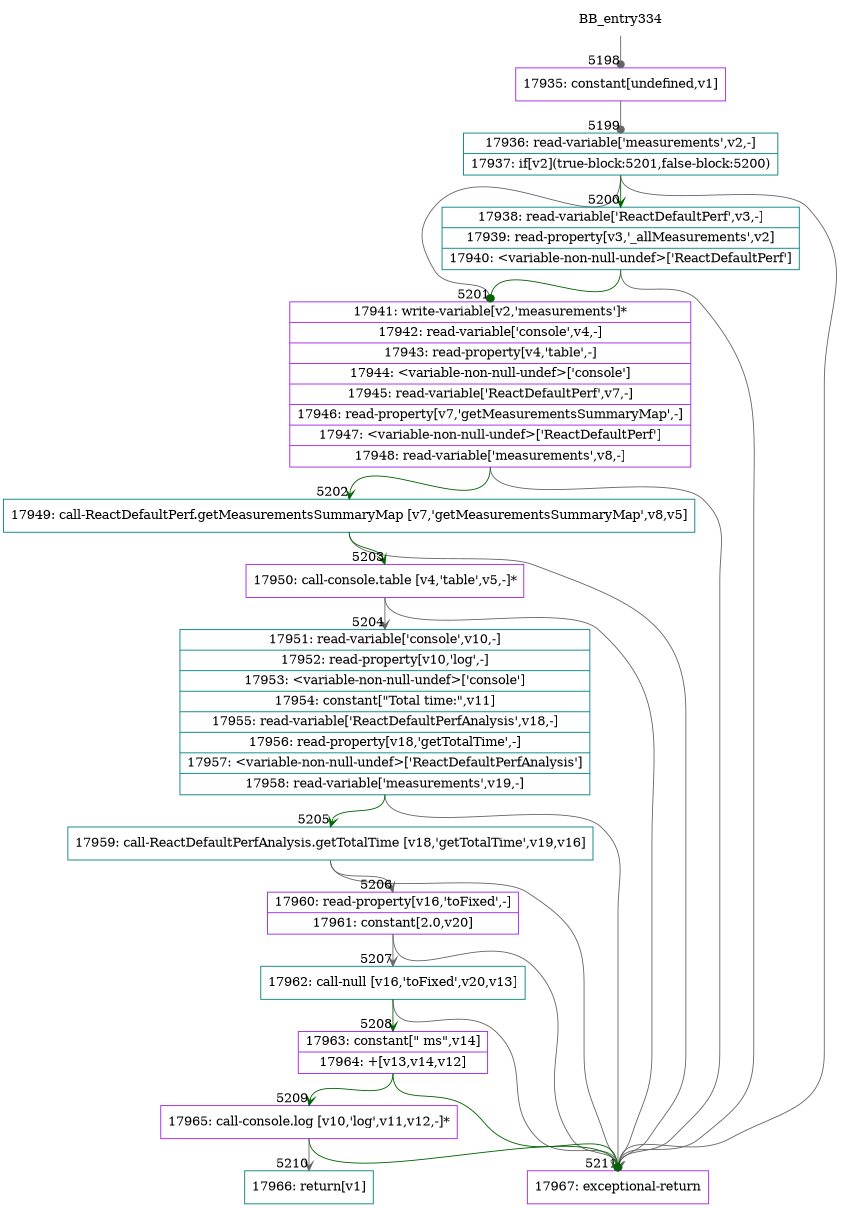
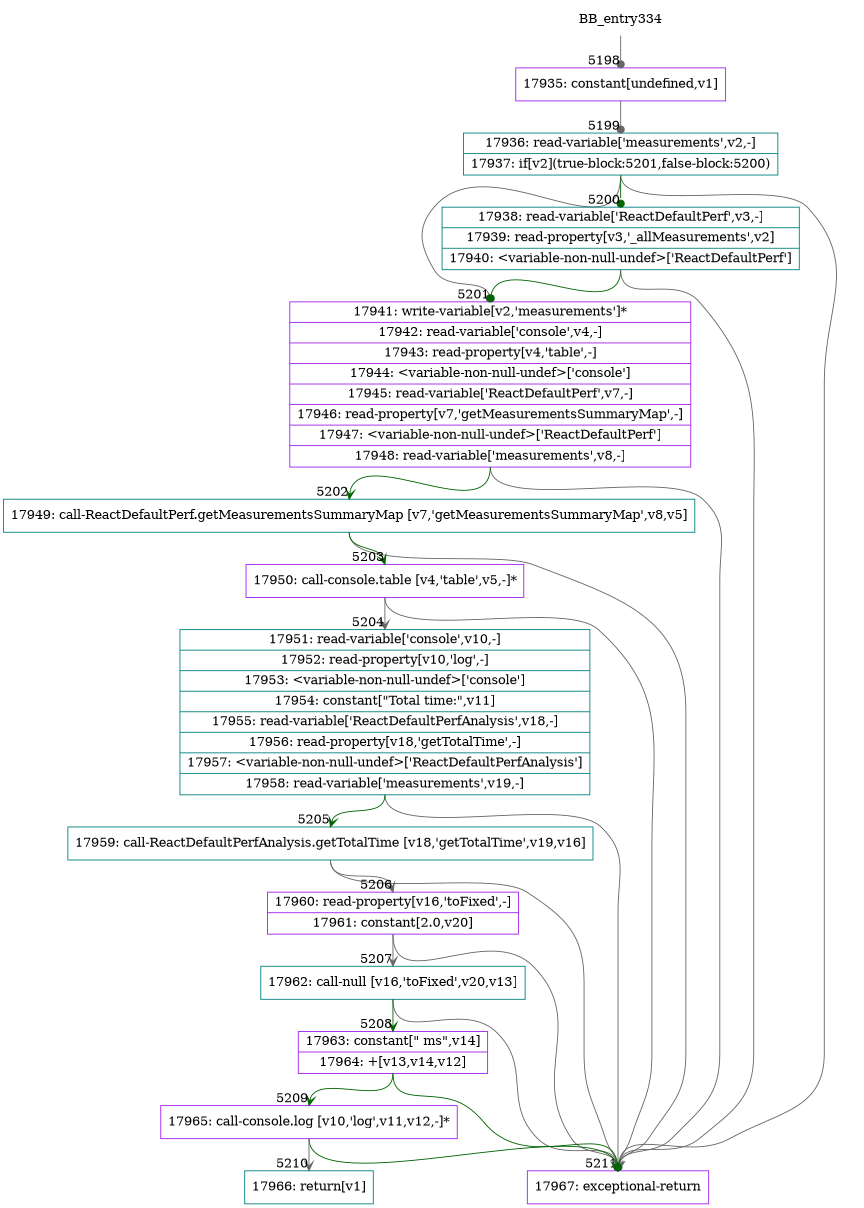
(621, 187) -> (621, 187)
(620, 879) -> (620, 879)
